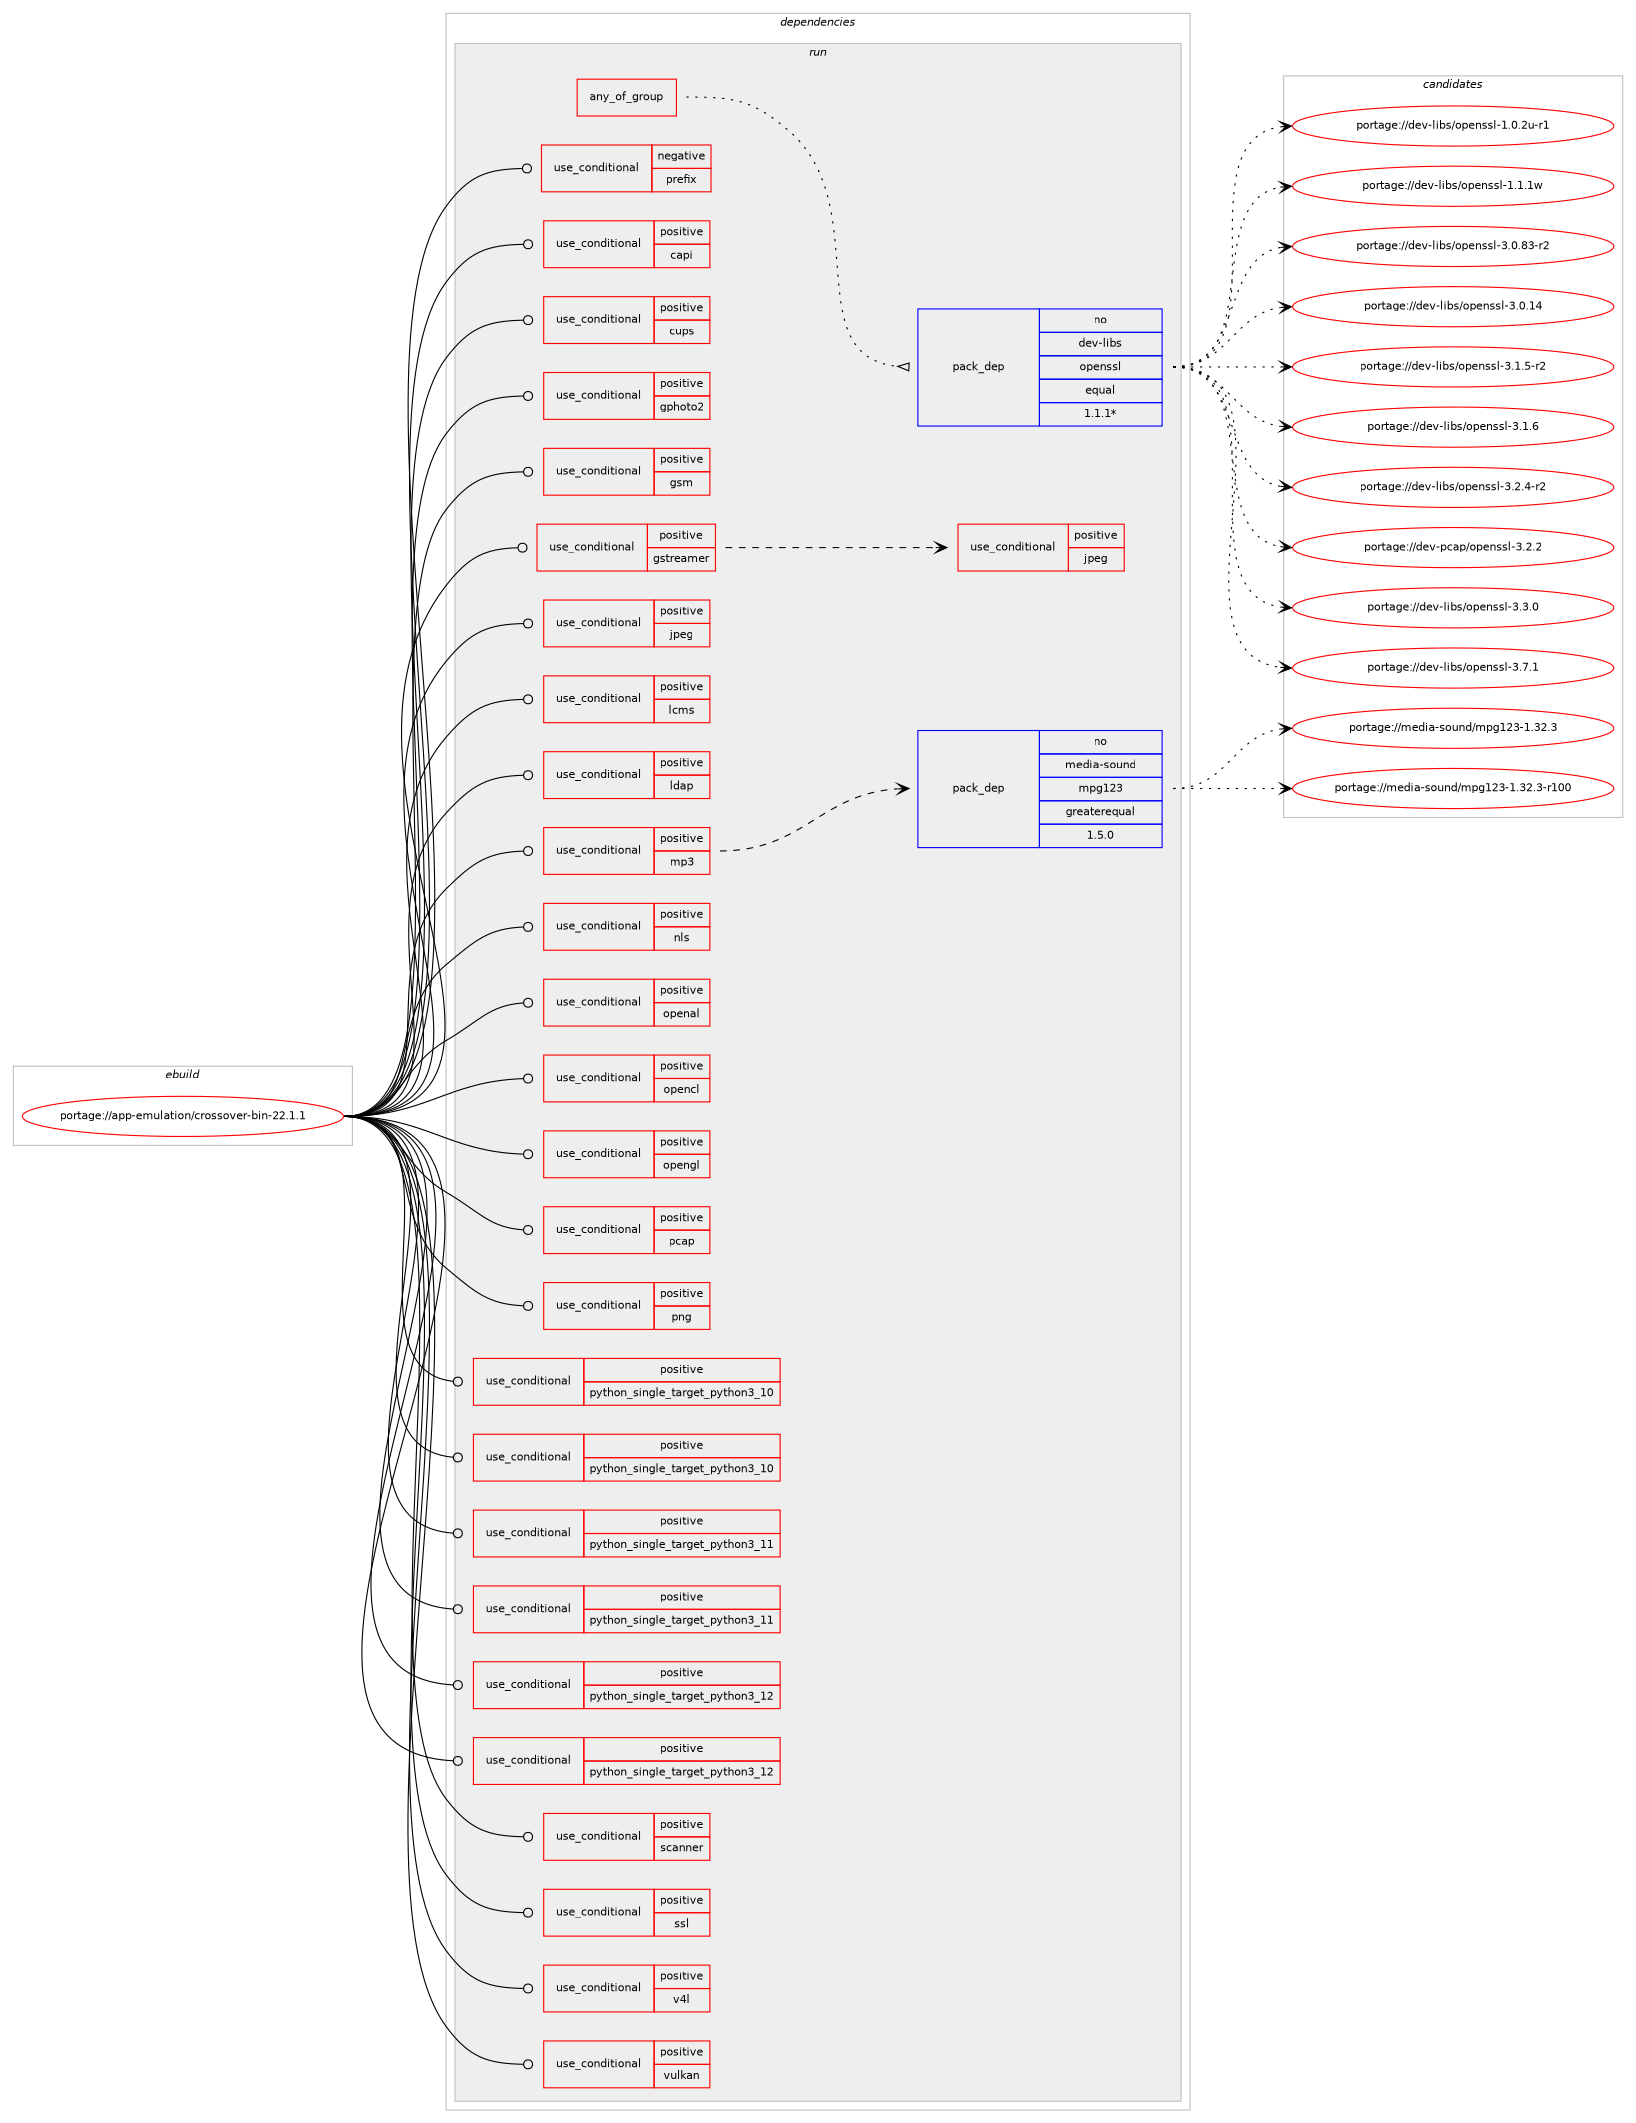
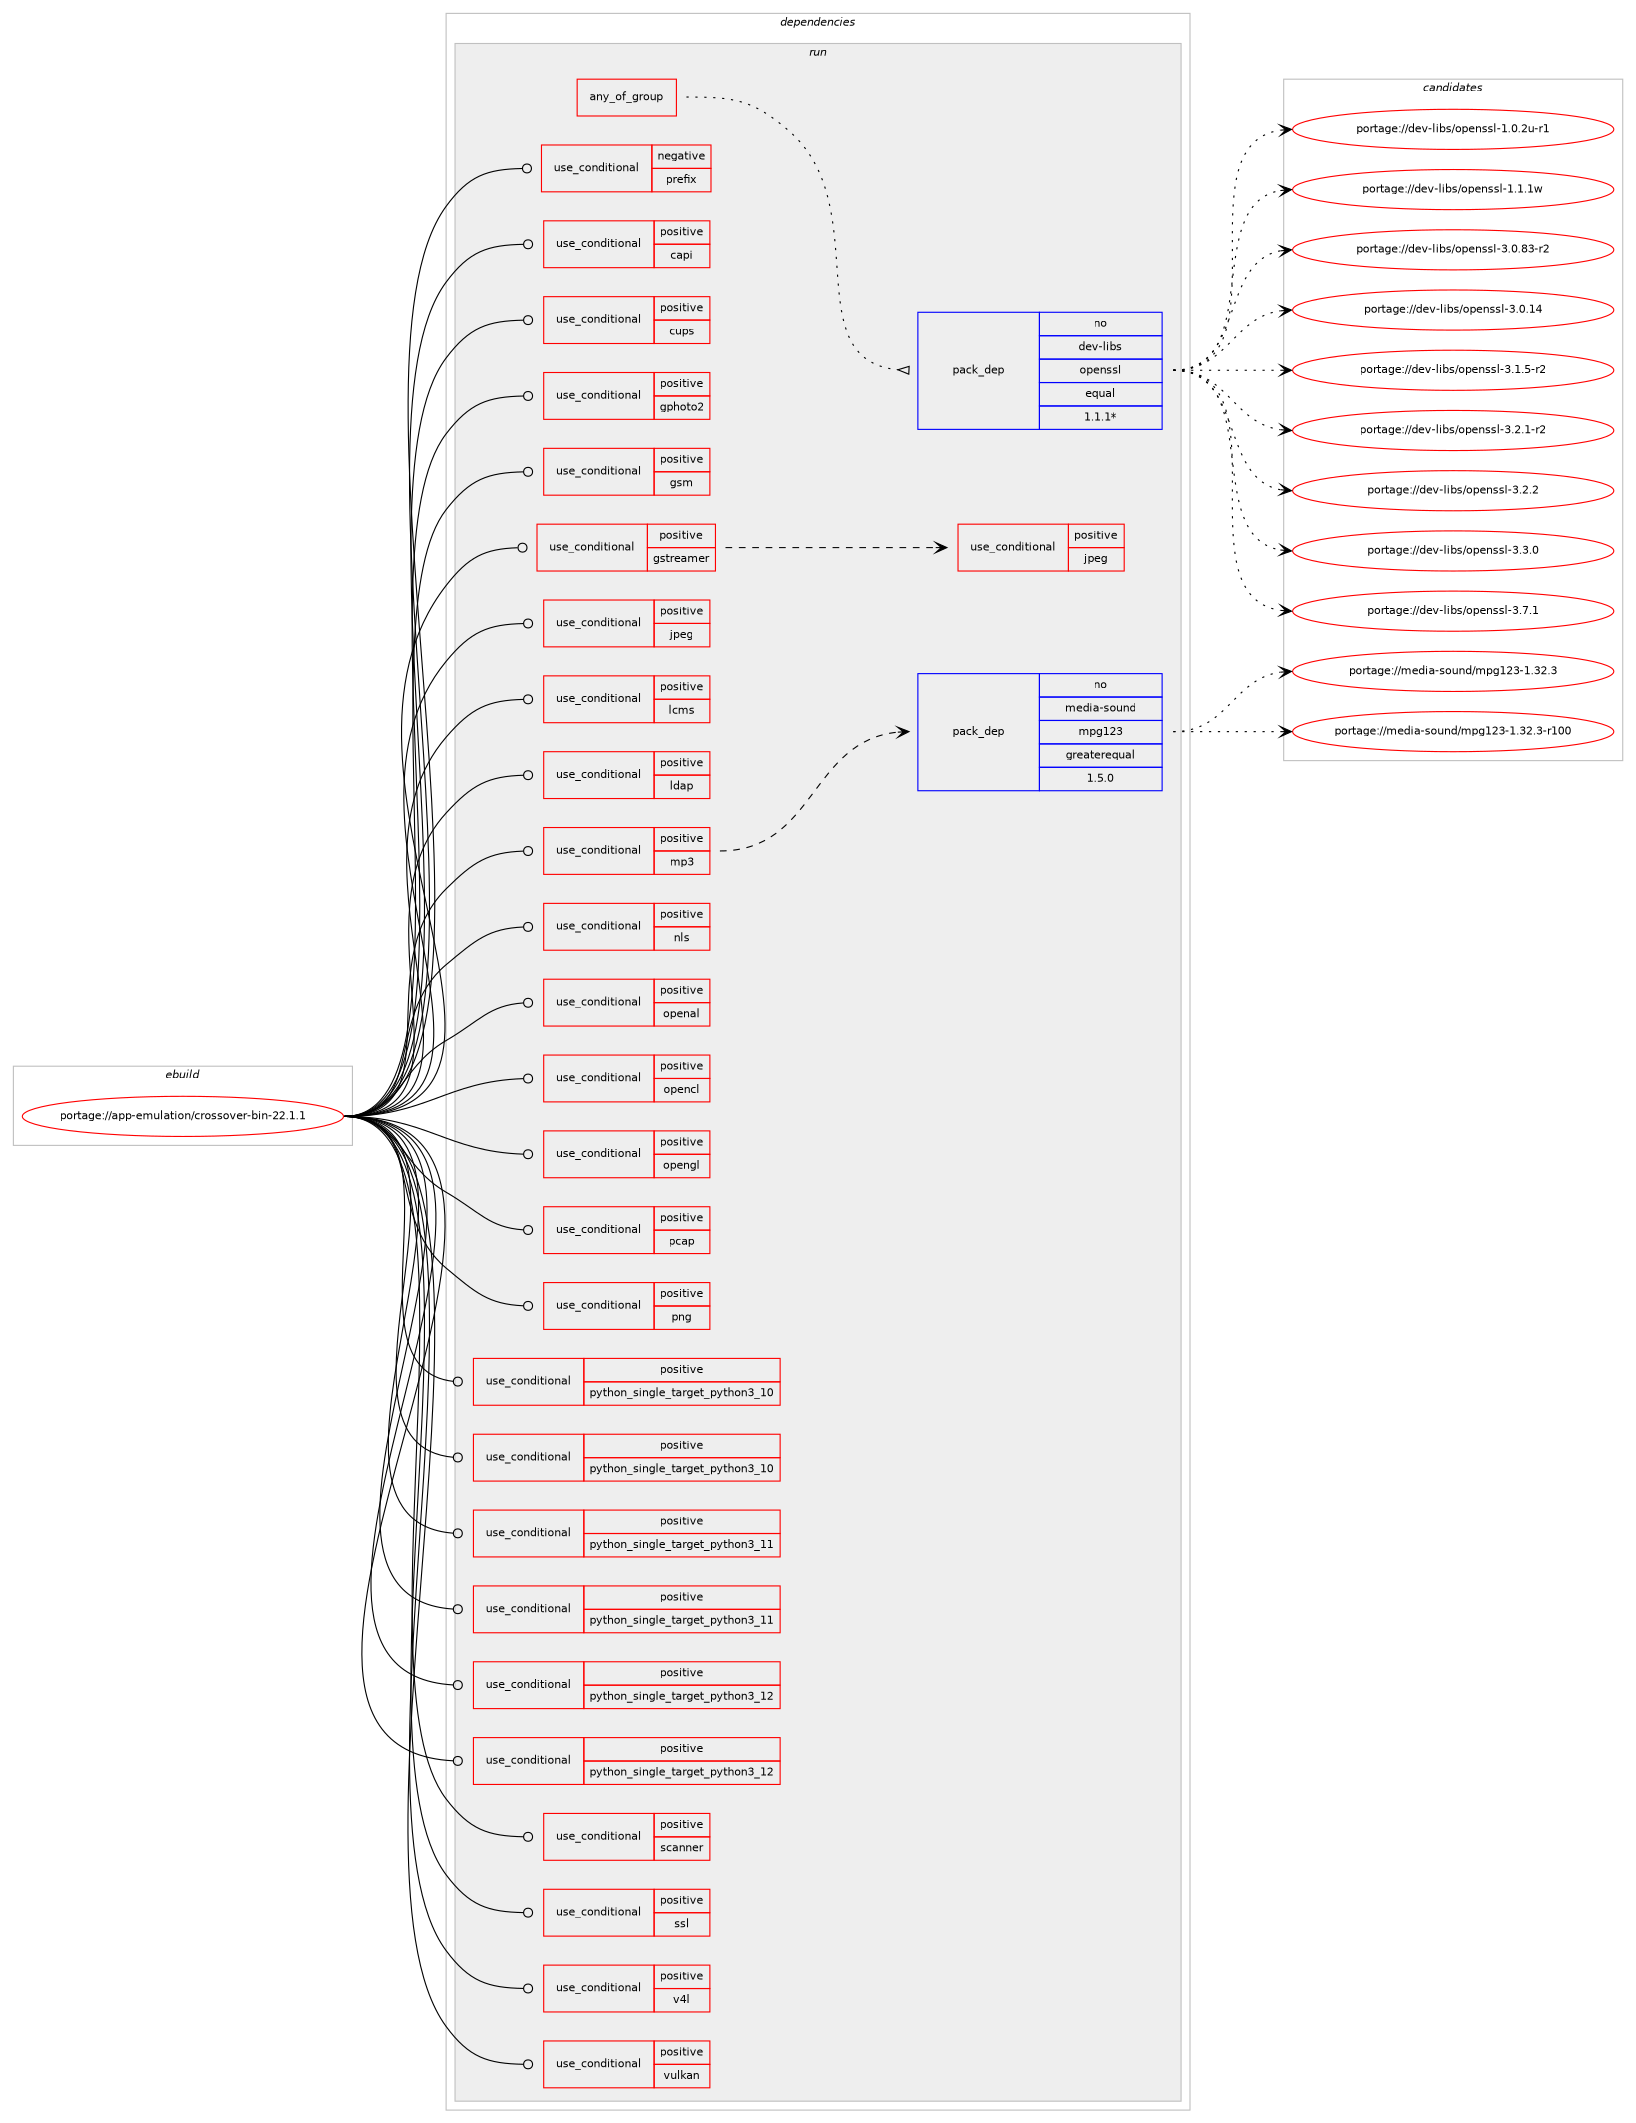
(1453, 427) -> none
(1453, 487) -> (1453, 430)
(1453, 548) -> (1453, 491)
